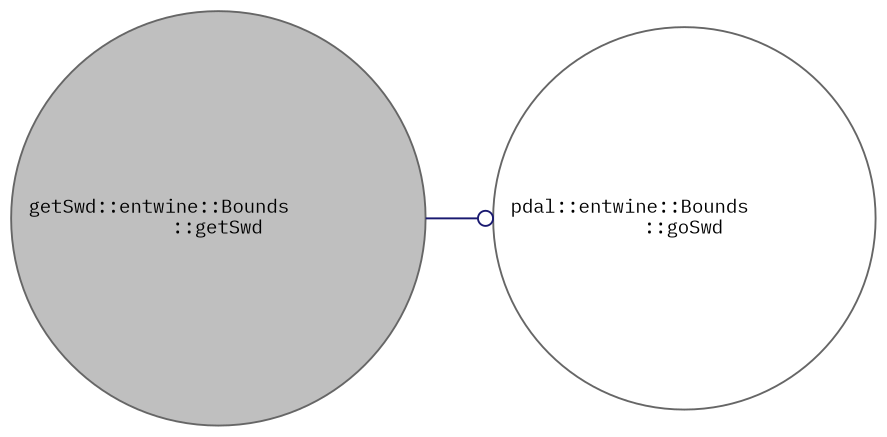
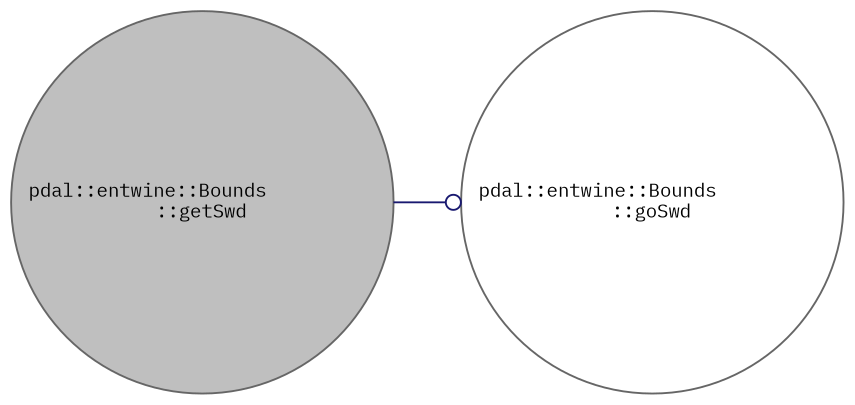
(218, 218) -> (202, 202)
